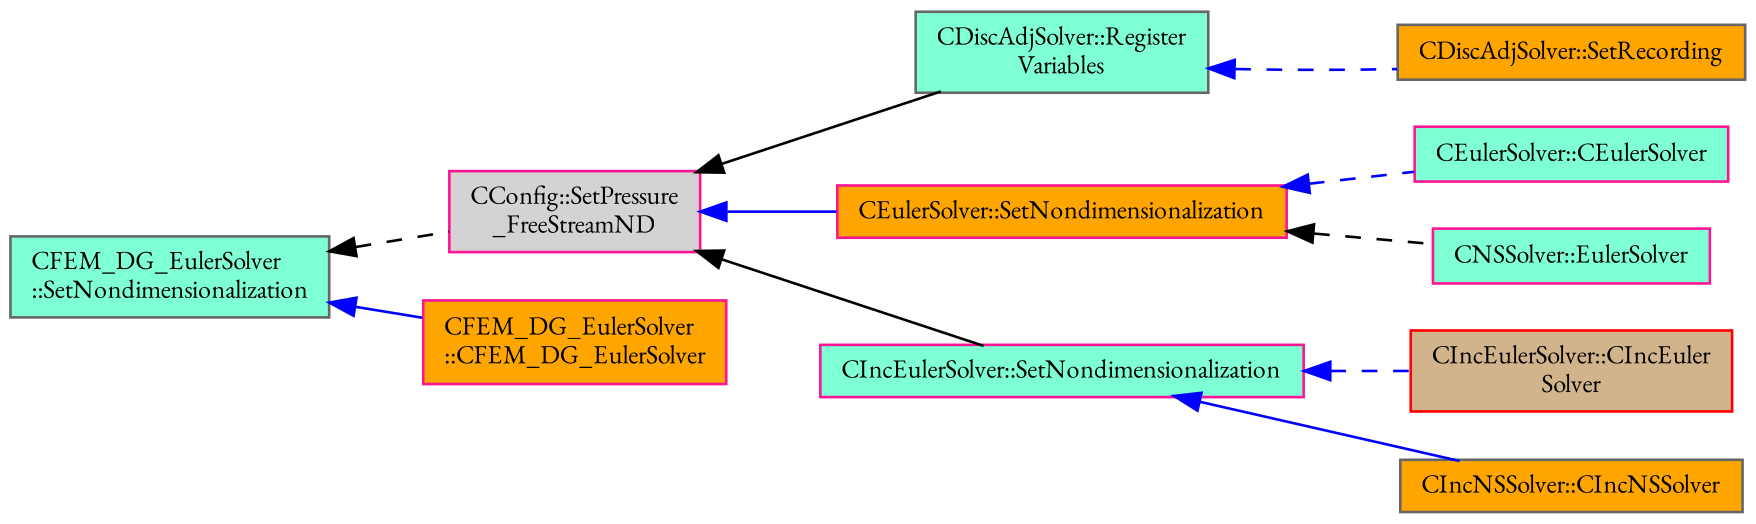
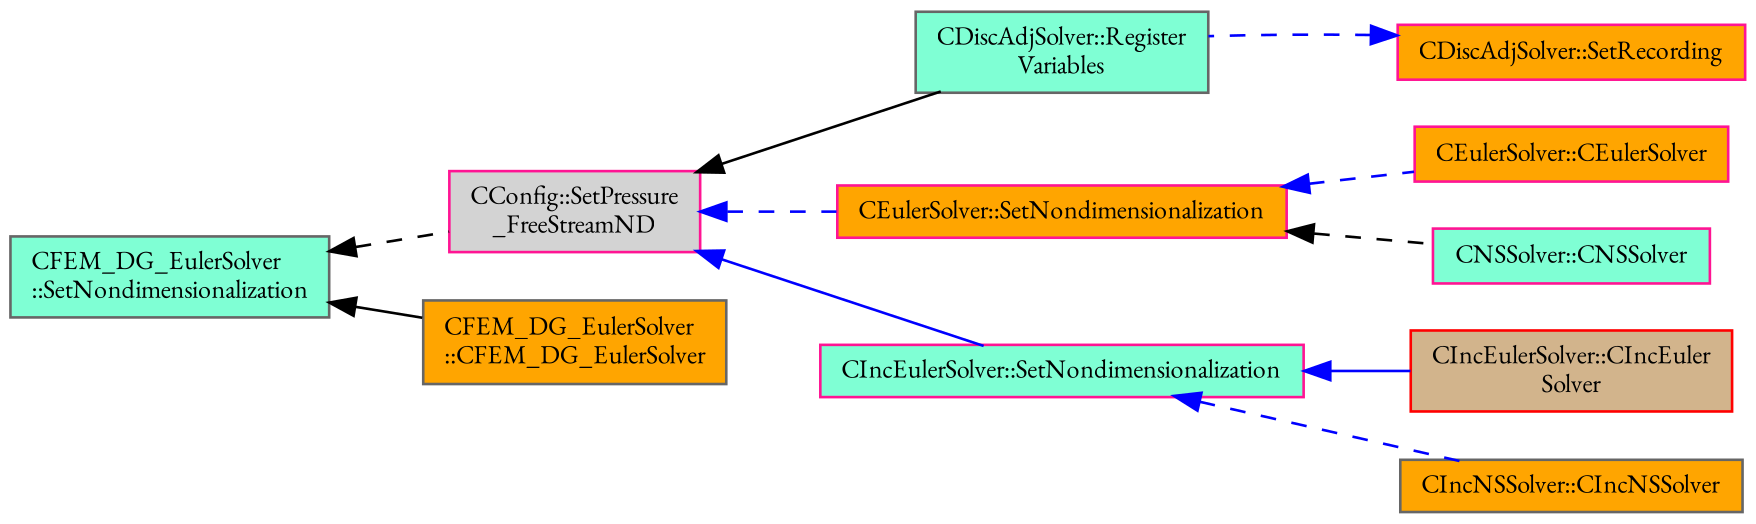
(1571, 52) -> (1571, 52)
(1316, 70) -> (1290, 35)
(1571, 154) -> (1571, 154)
(782, 212) -> (782, 212)
(1571, 256) -> (1571, 256)
(853, 303) -> (853, 303)
(389, 312) -> (389, 312)
(575, 342) -> (575, 342)
(1370, 371) -> (1370, 371)
(1330, 431) -> (1330, 431)
